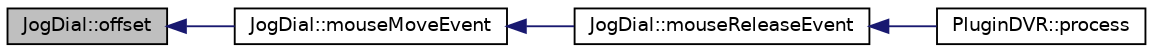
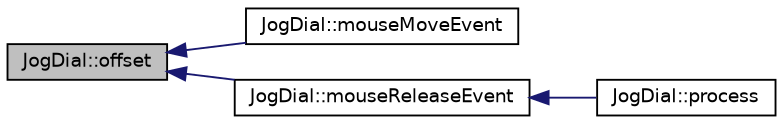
(550, 26) -> (210, 77)
(1041, 26) -> (686, 98)
